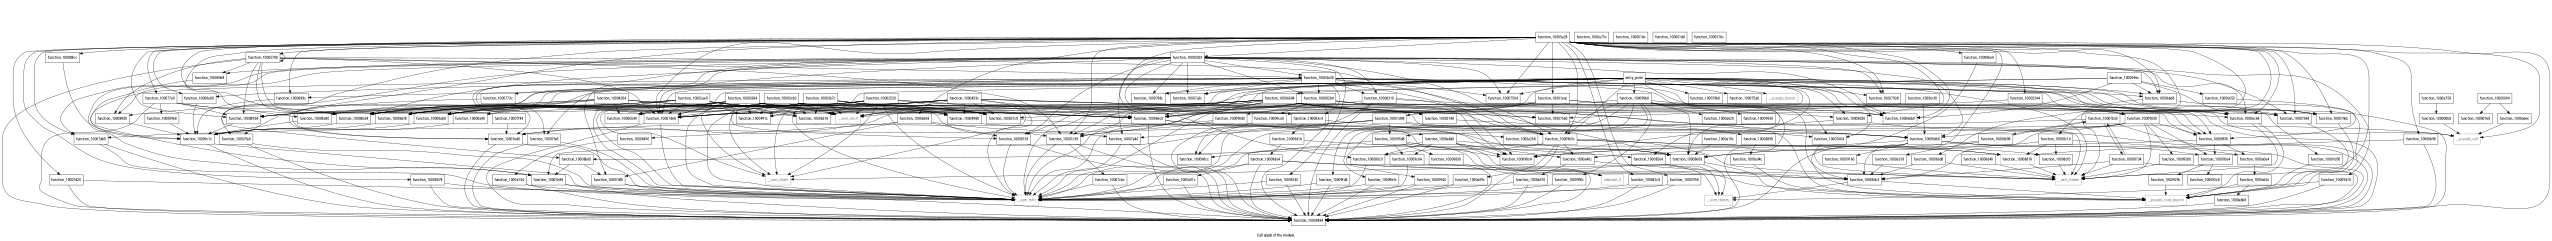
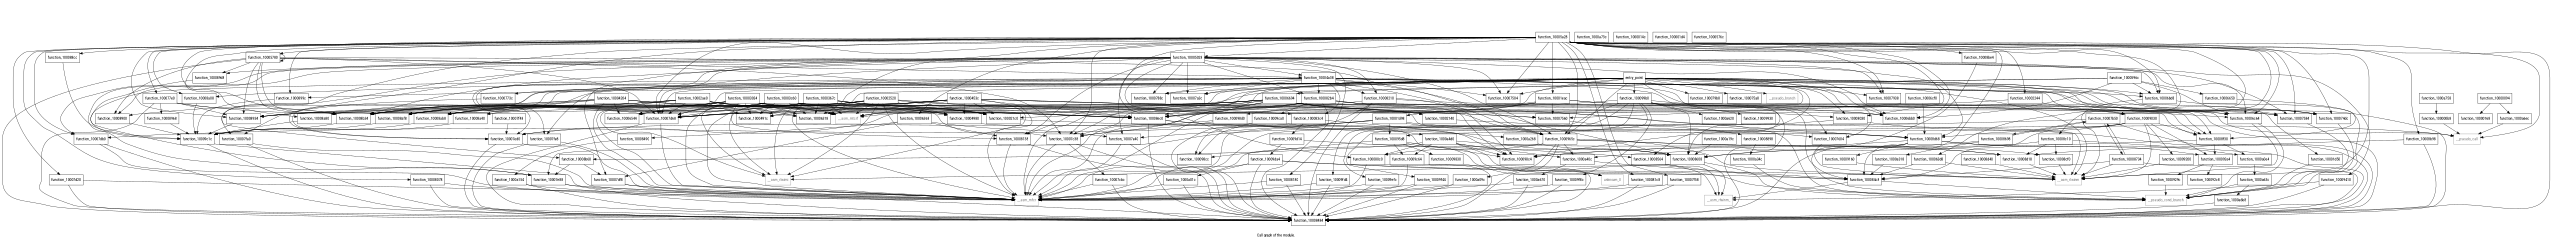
none -> (1101, 46)
